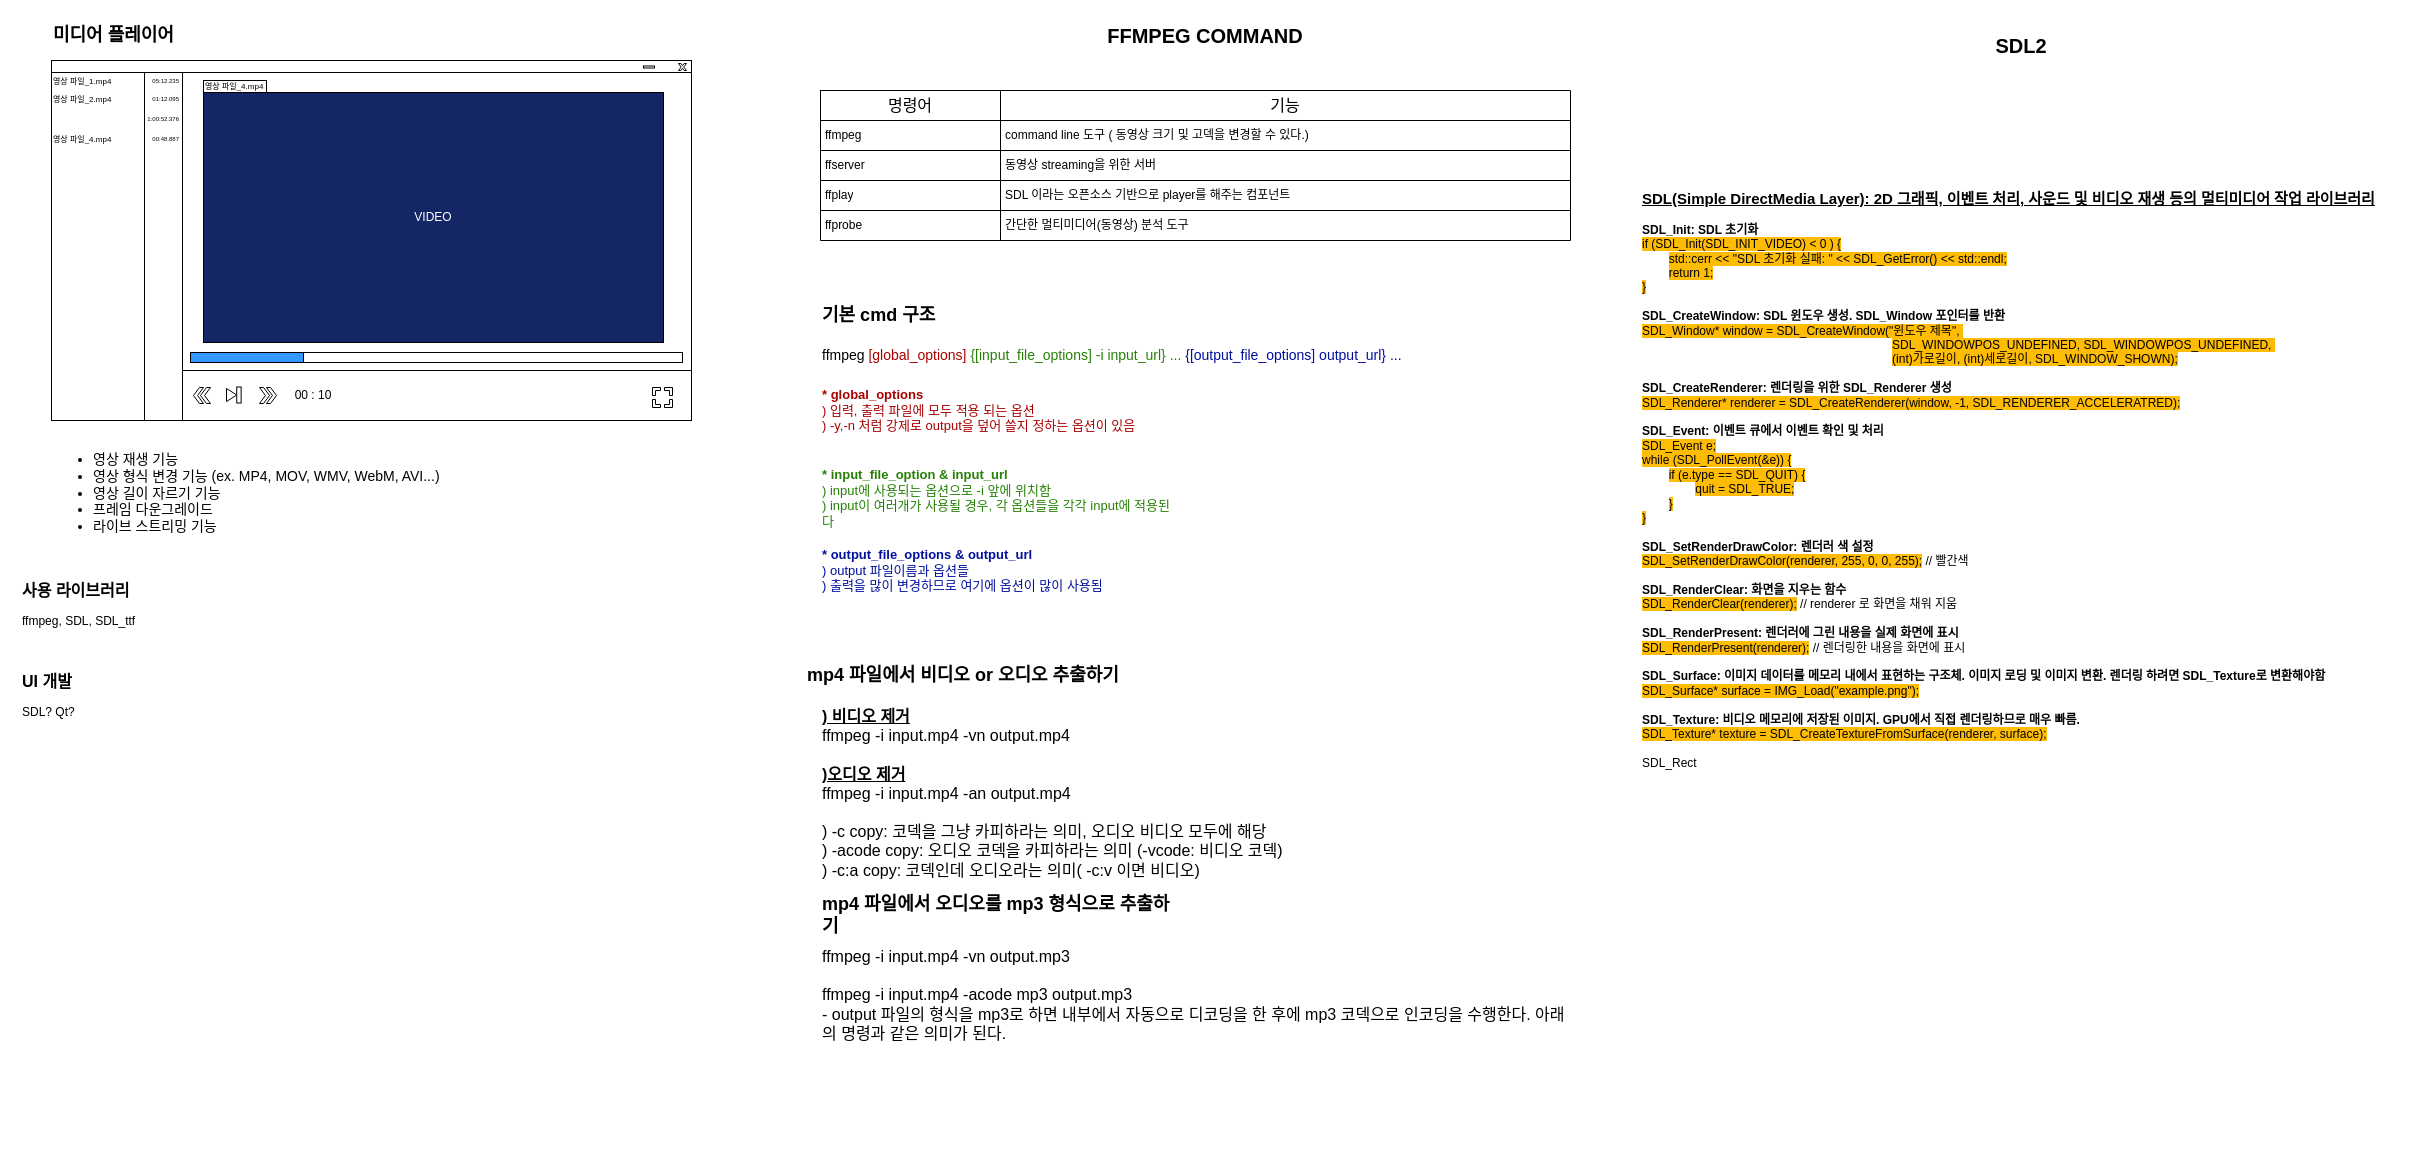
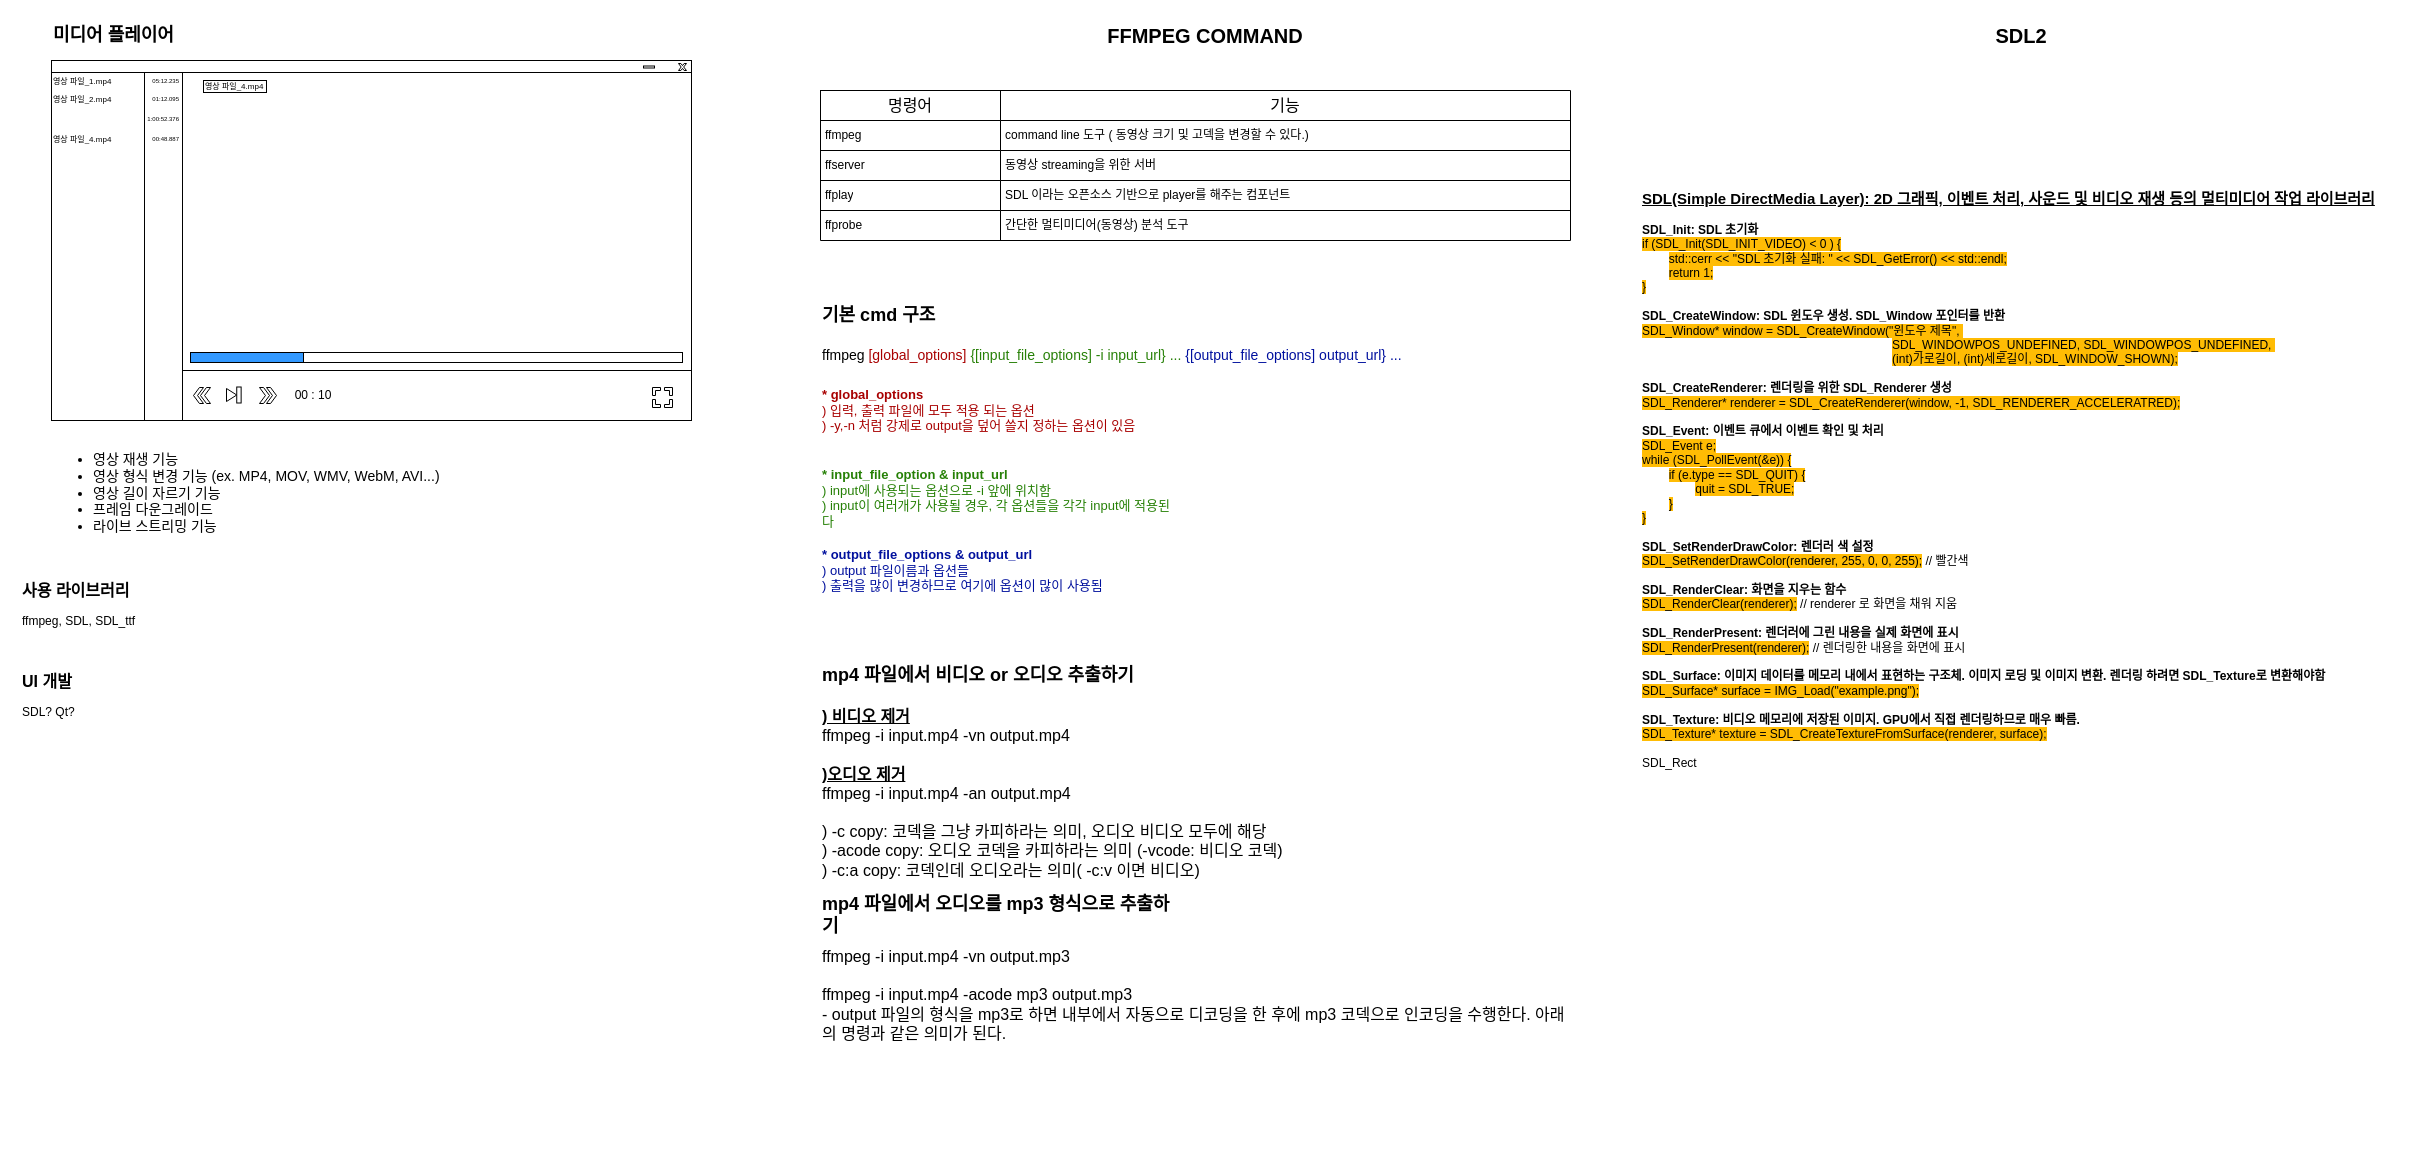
(2022, 46) -> (2022, 36)
(434, 218) -> none
(966, 676) -> (981, 676)
